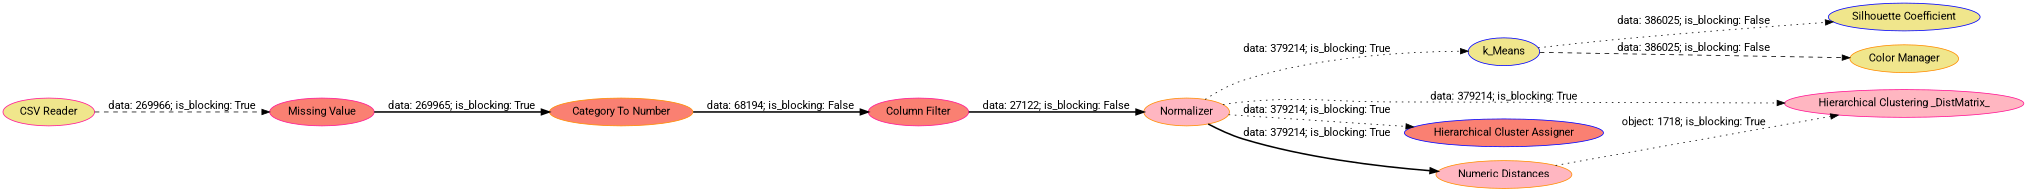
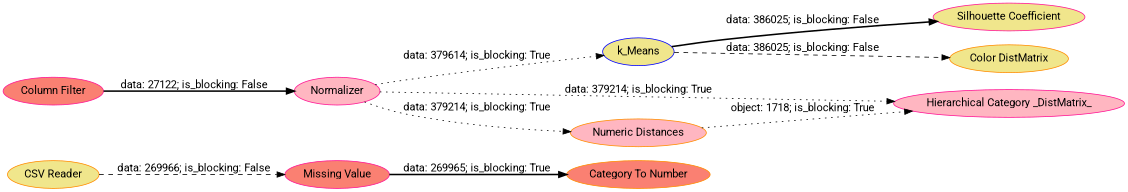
(1904, 17) -> (1009, 17)
(1681, 34) -> (800, 32)
(1317, 49) -> (477, 56)
(1904, 59) -> (1009, 59)
(1904, 103) -> (1009, 103)
(182, 106) -> (194, 169)
(49, 112) -> (53, 175)
(777, 112) -> none
(1187, 112) -> (337, 91)
(1504, 133) -> none
(1317, 156) -> (463, 123)
